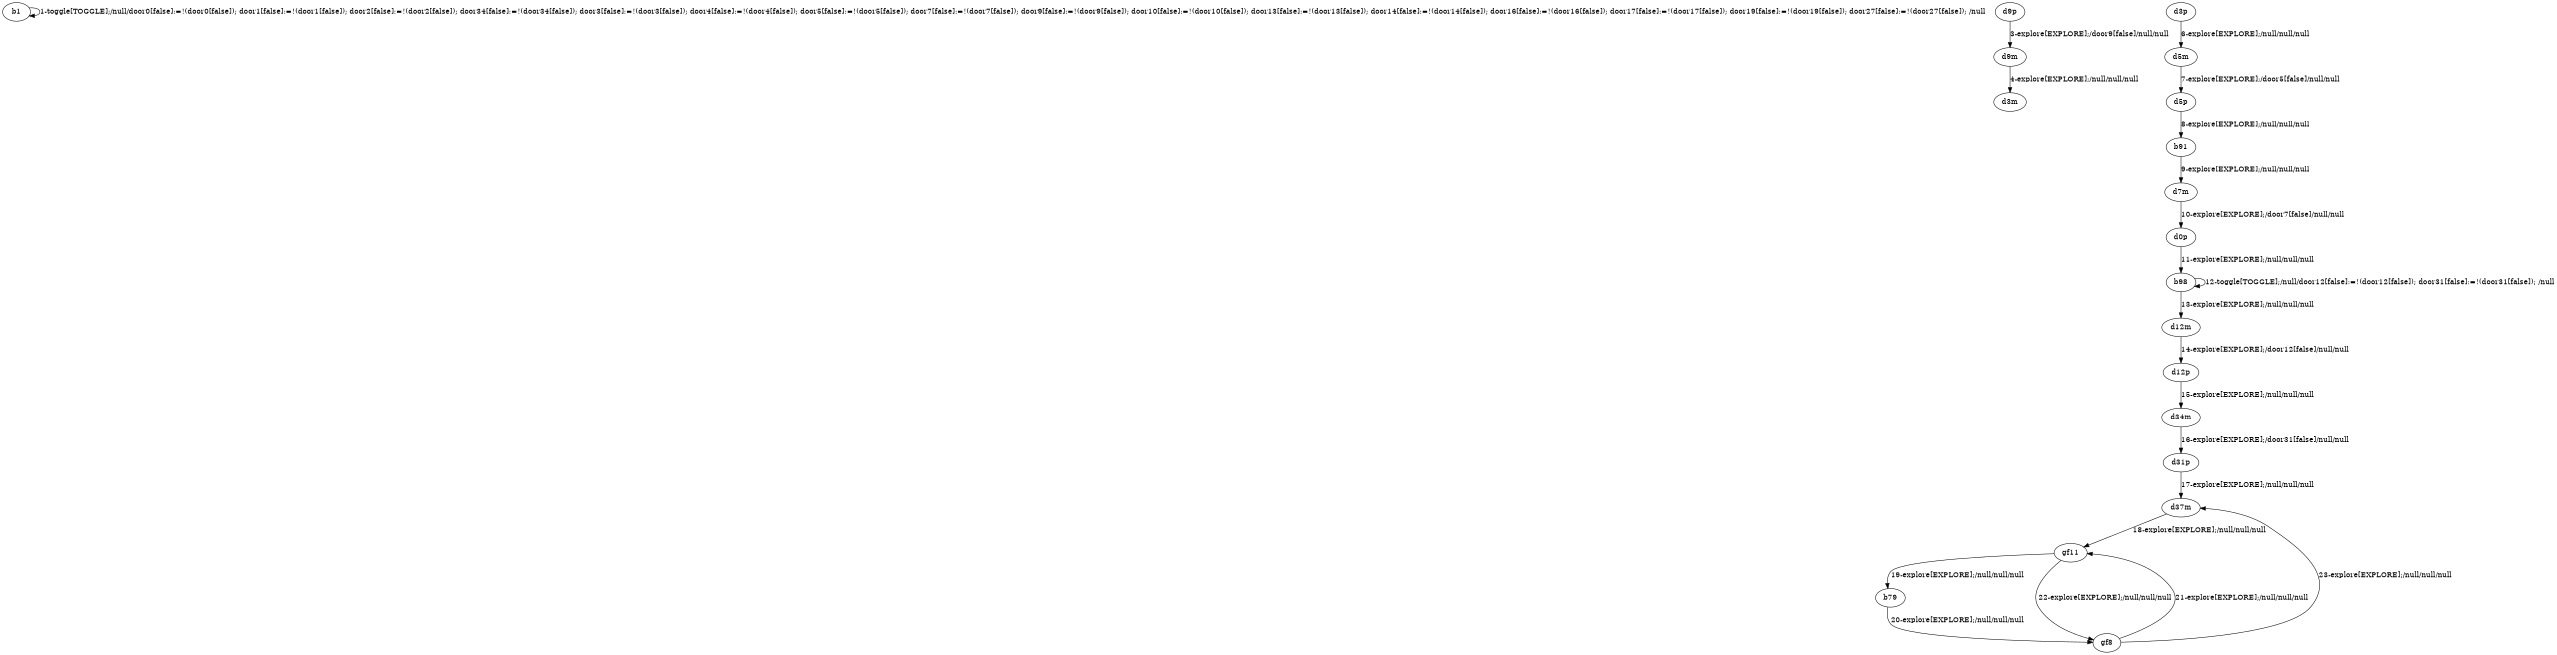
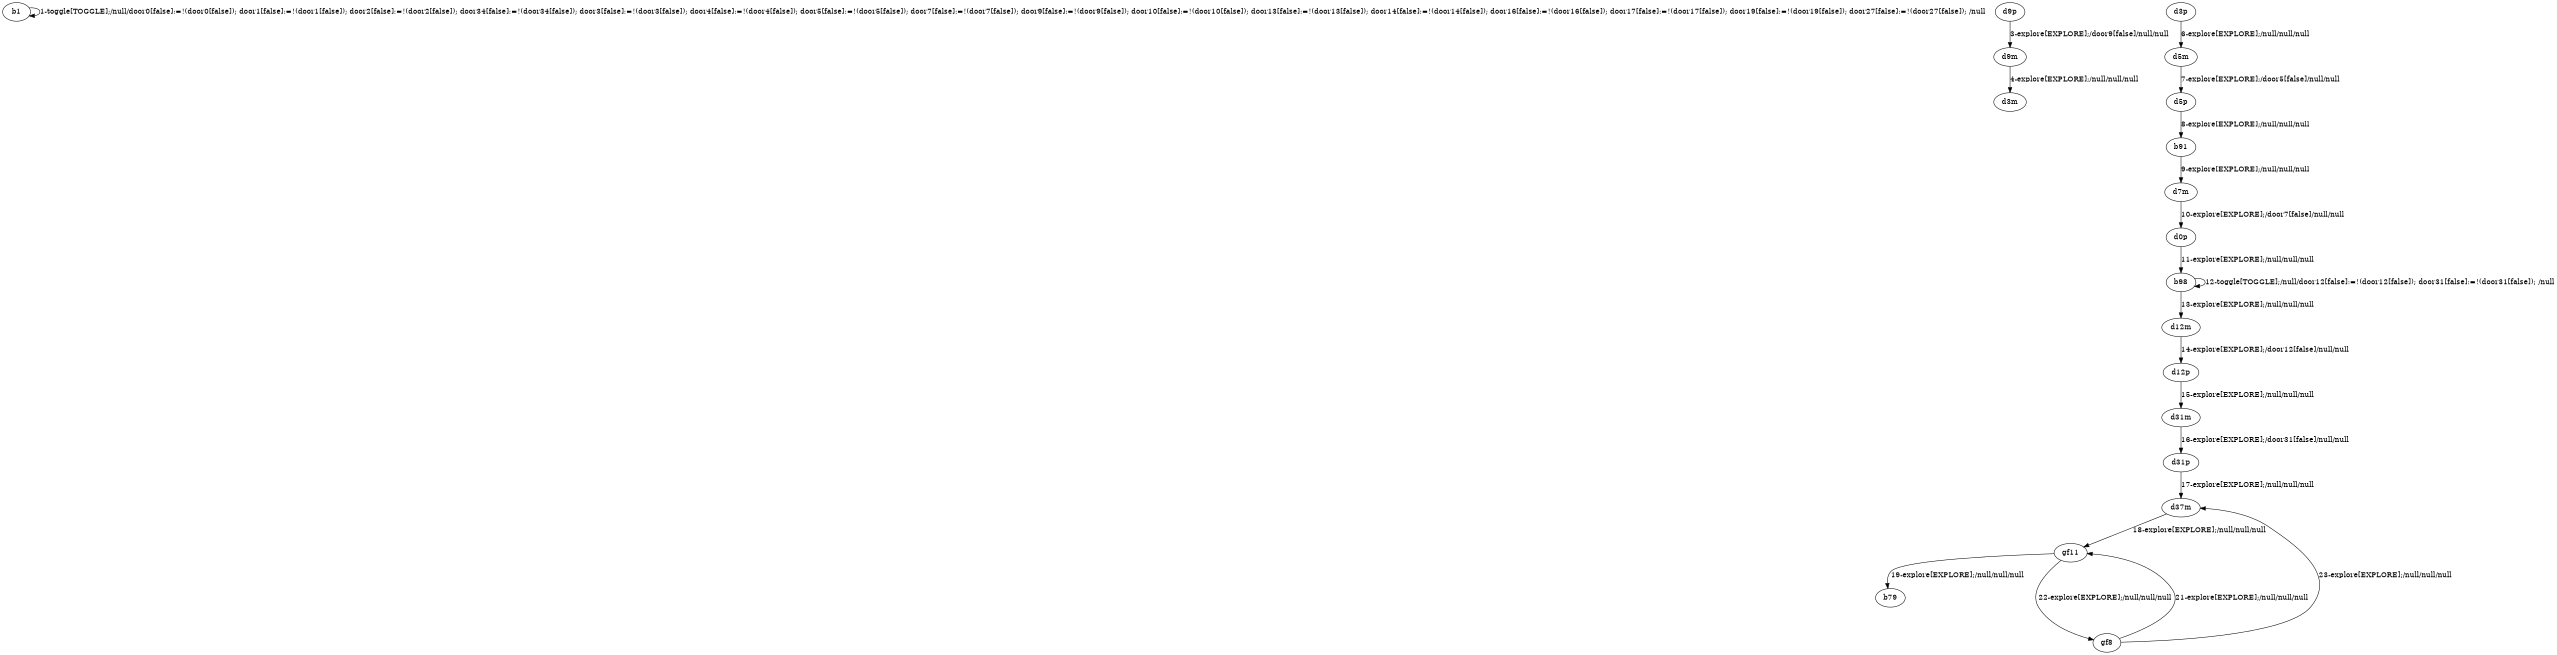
(2181, 418) -> (2181, 418)
(1979, 639) -> none
